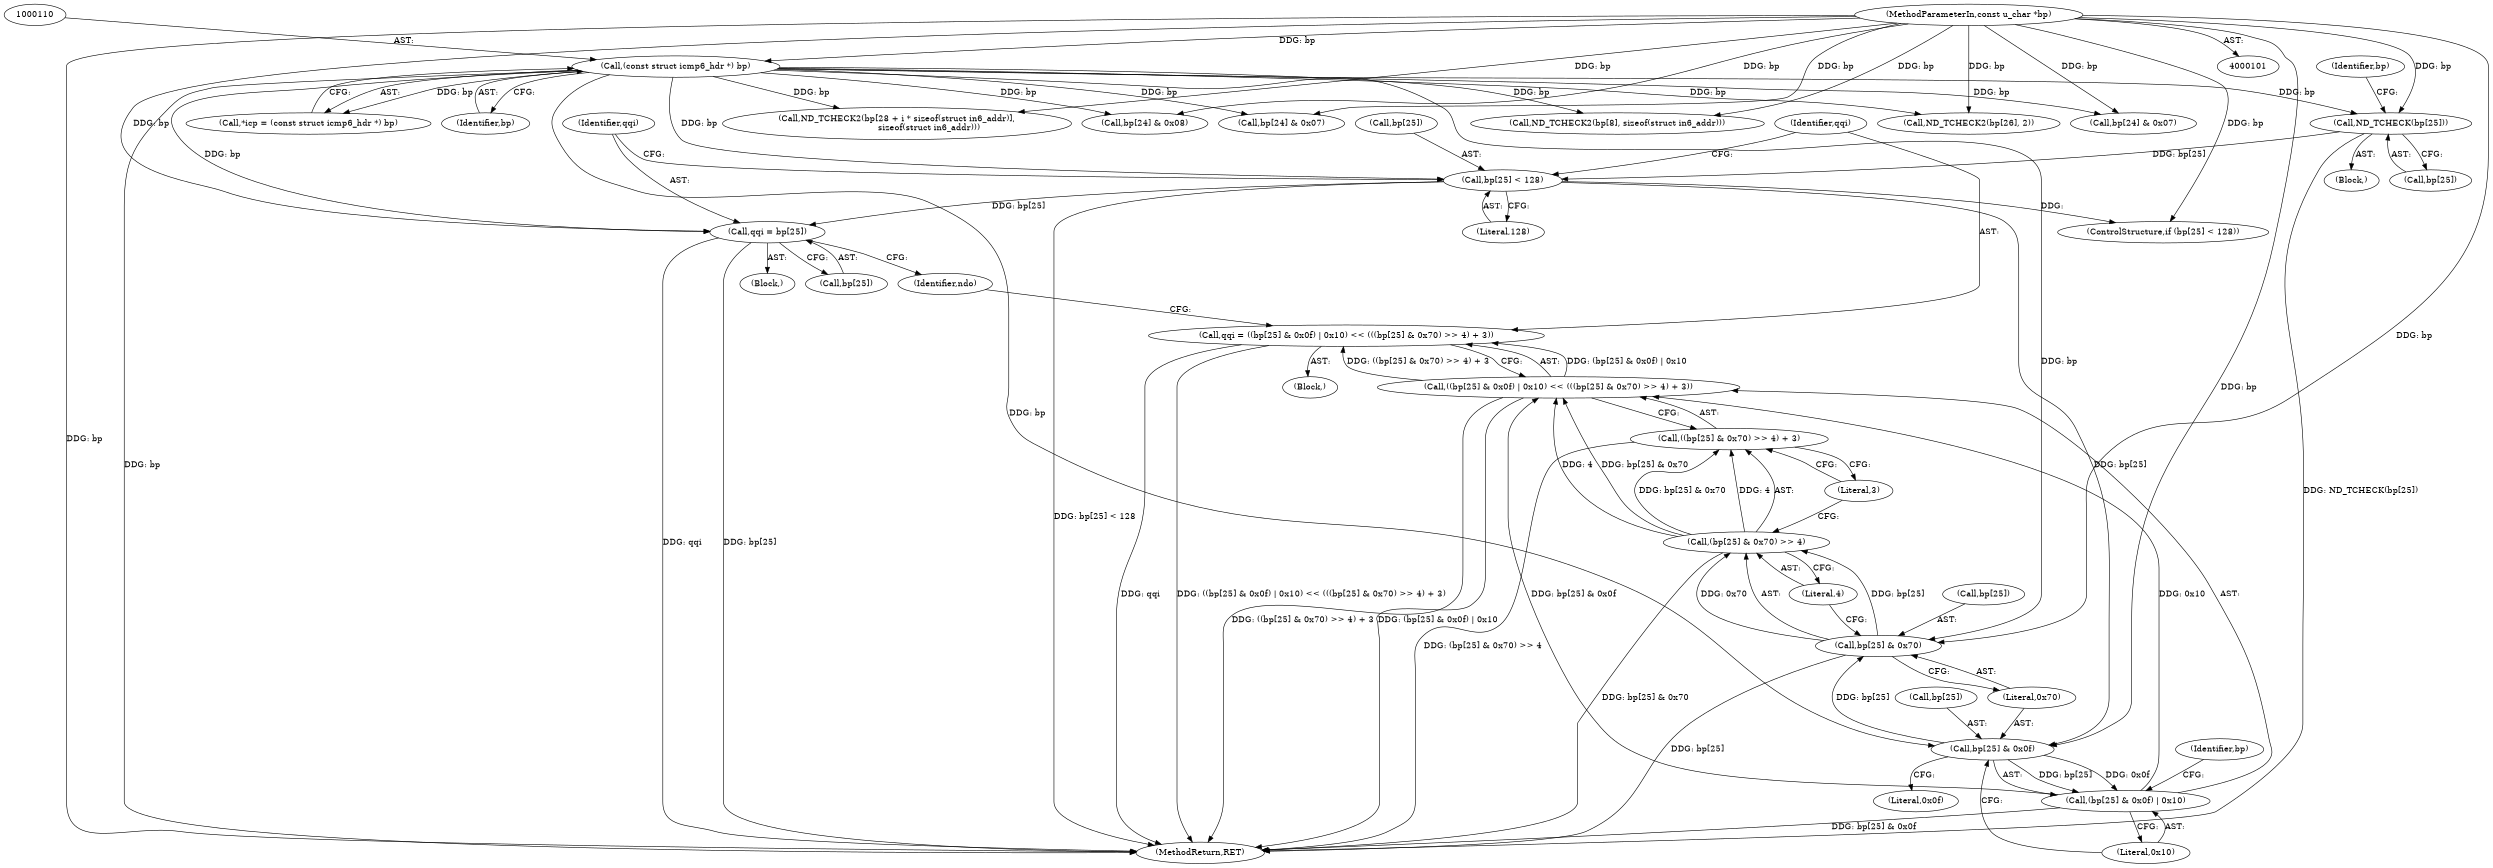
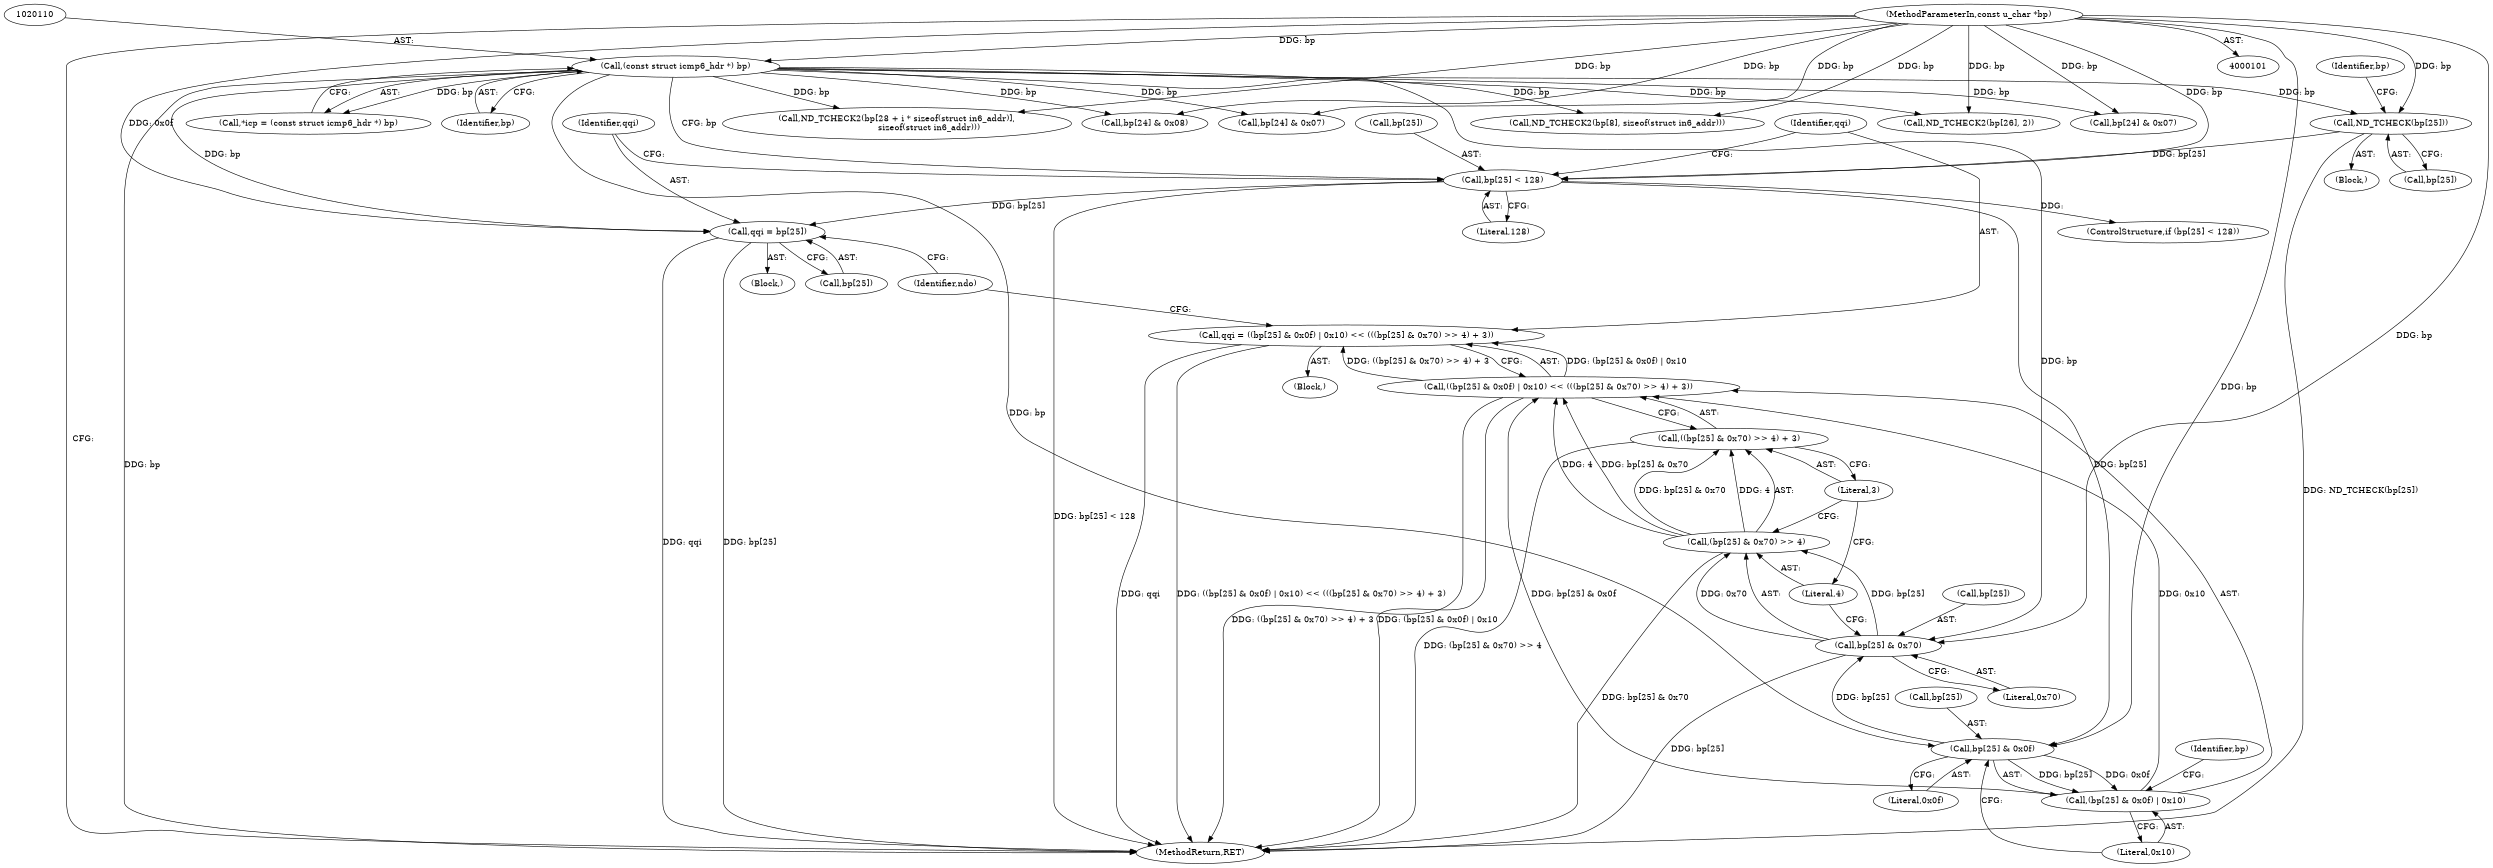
(35, 15) -> (35, 15)
(2190, 71) -> (2186, 144)
(151, 124) -> (151, 124)
(699, 124) -> (699, 124)
(862, 253) -> (886, 245)
(85, 439) -> (85, 439)
(1828, 465) -> (1828, 465)
(1803, 562) -> (1851, 542)
(2014, 721) -> (1945, 775)
(1664, 832) -> none
